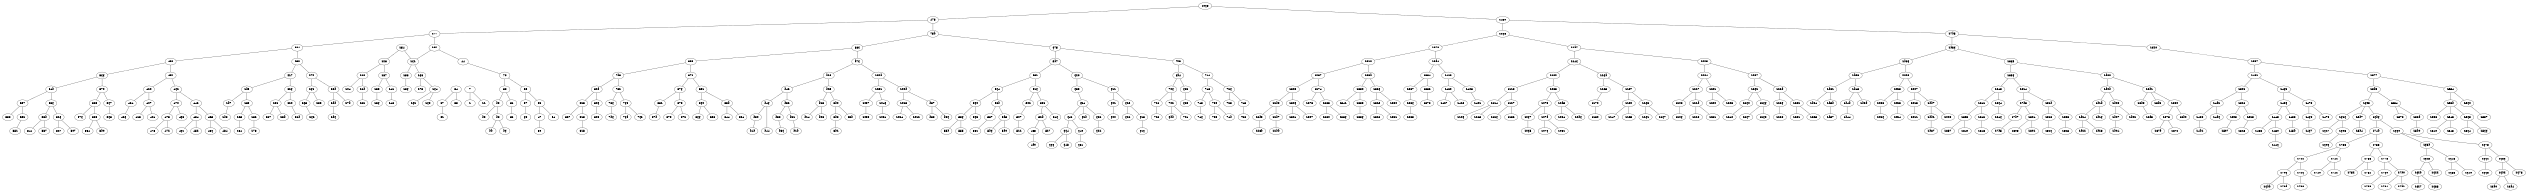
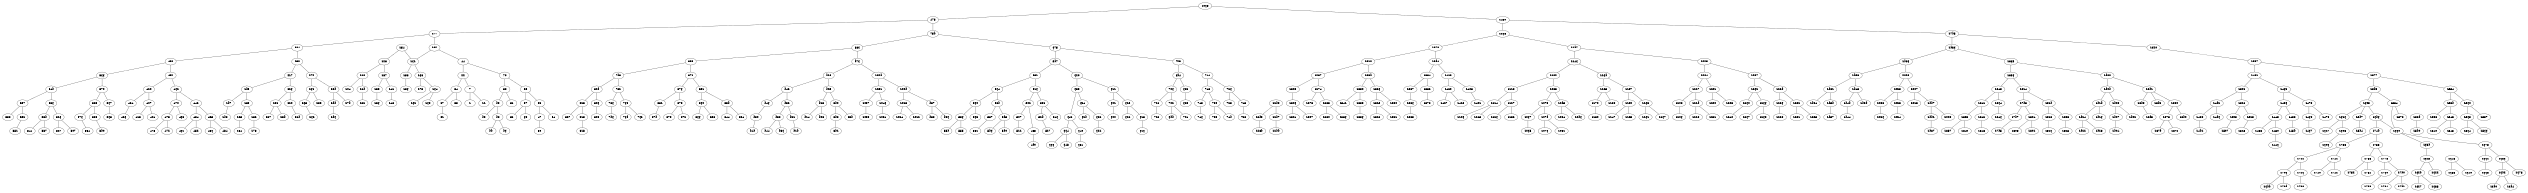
none -> (463, 75)
(1284, 96) -> none
none -> (1612, 103)
(512, 110) -> (519, 110)
(1076, 110) -> (1073, 103)
(2405, 110) -> (2391, 117)
(2459, 110) -> (2467, 110)
(767, 117) -> (772, 124)
(1914, 117) -> none
(91, 124) -> (84, 124)
(1037, 124) -> (1031, 117)
(2439, 152) -> none
